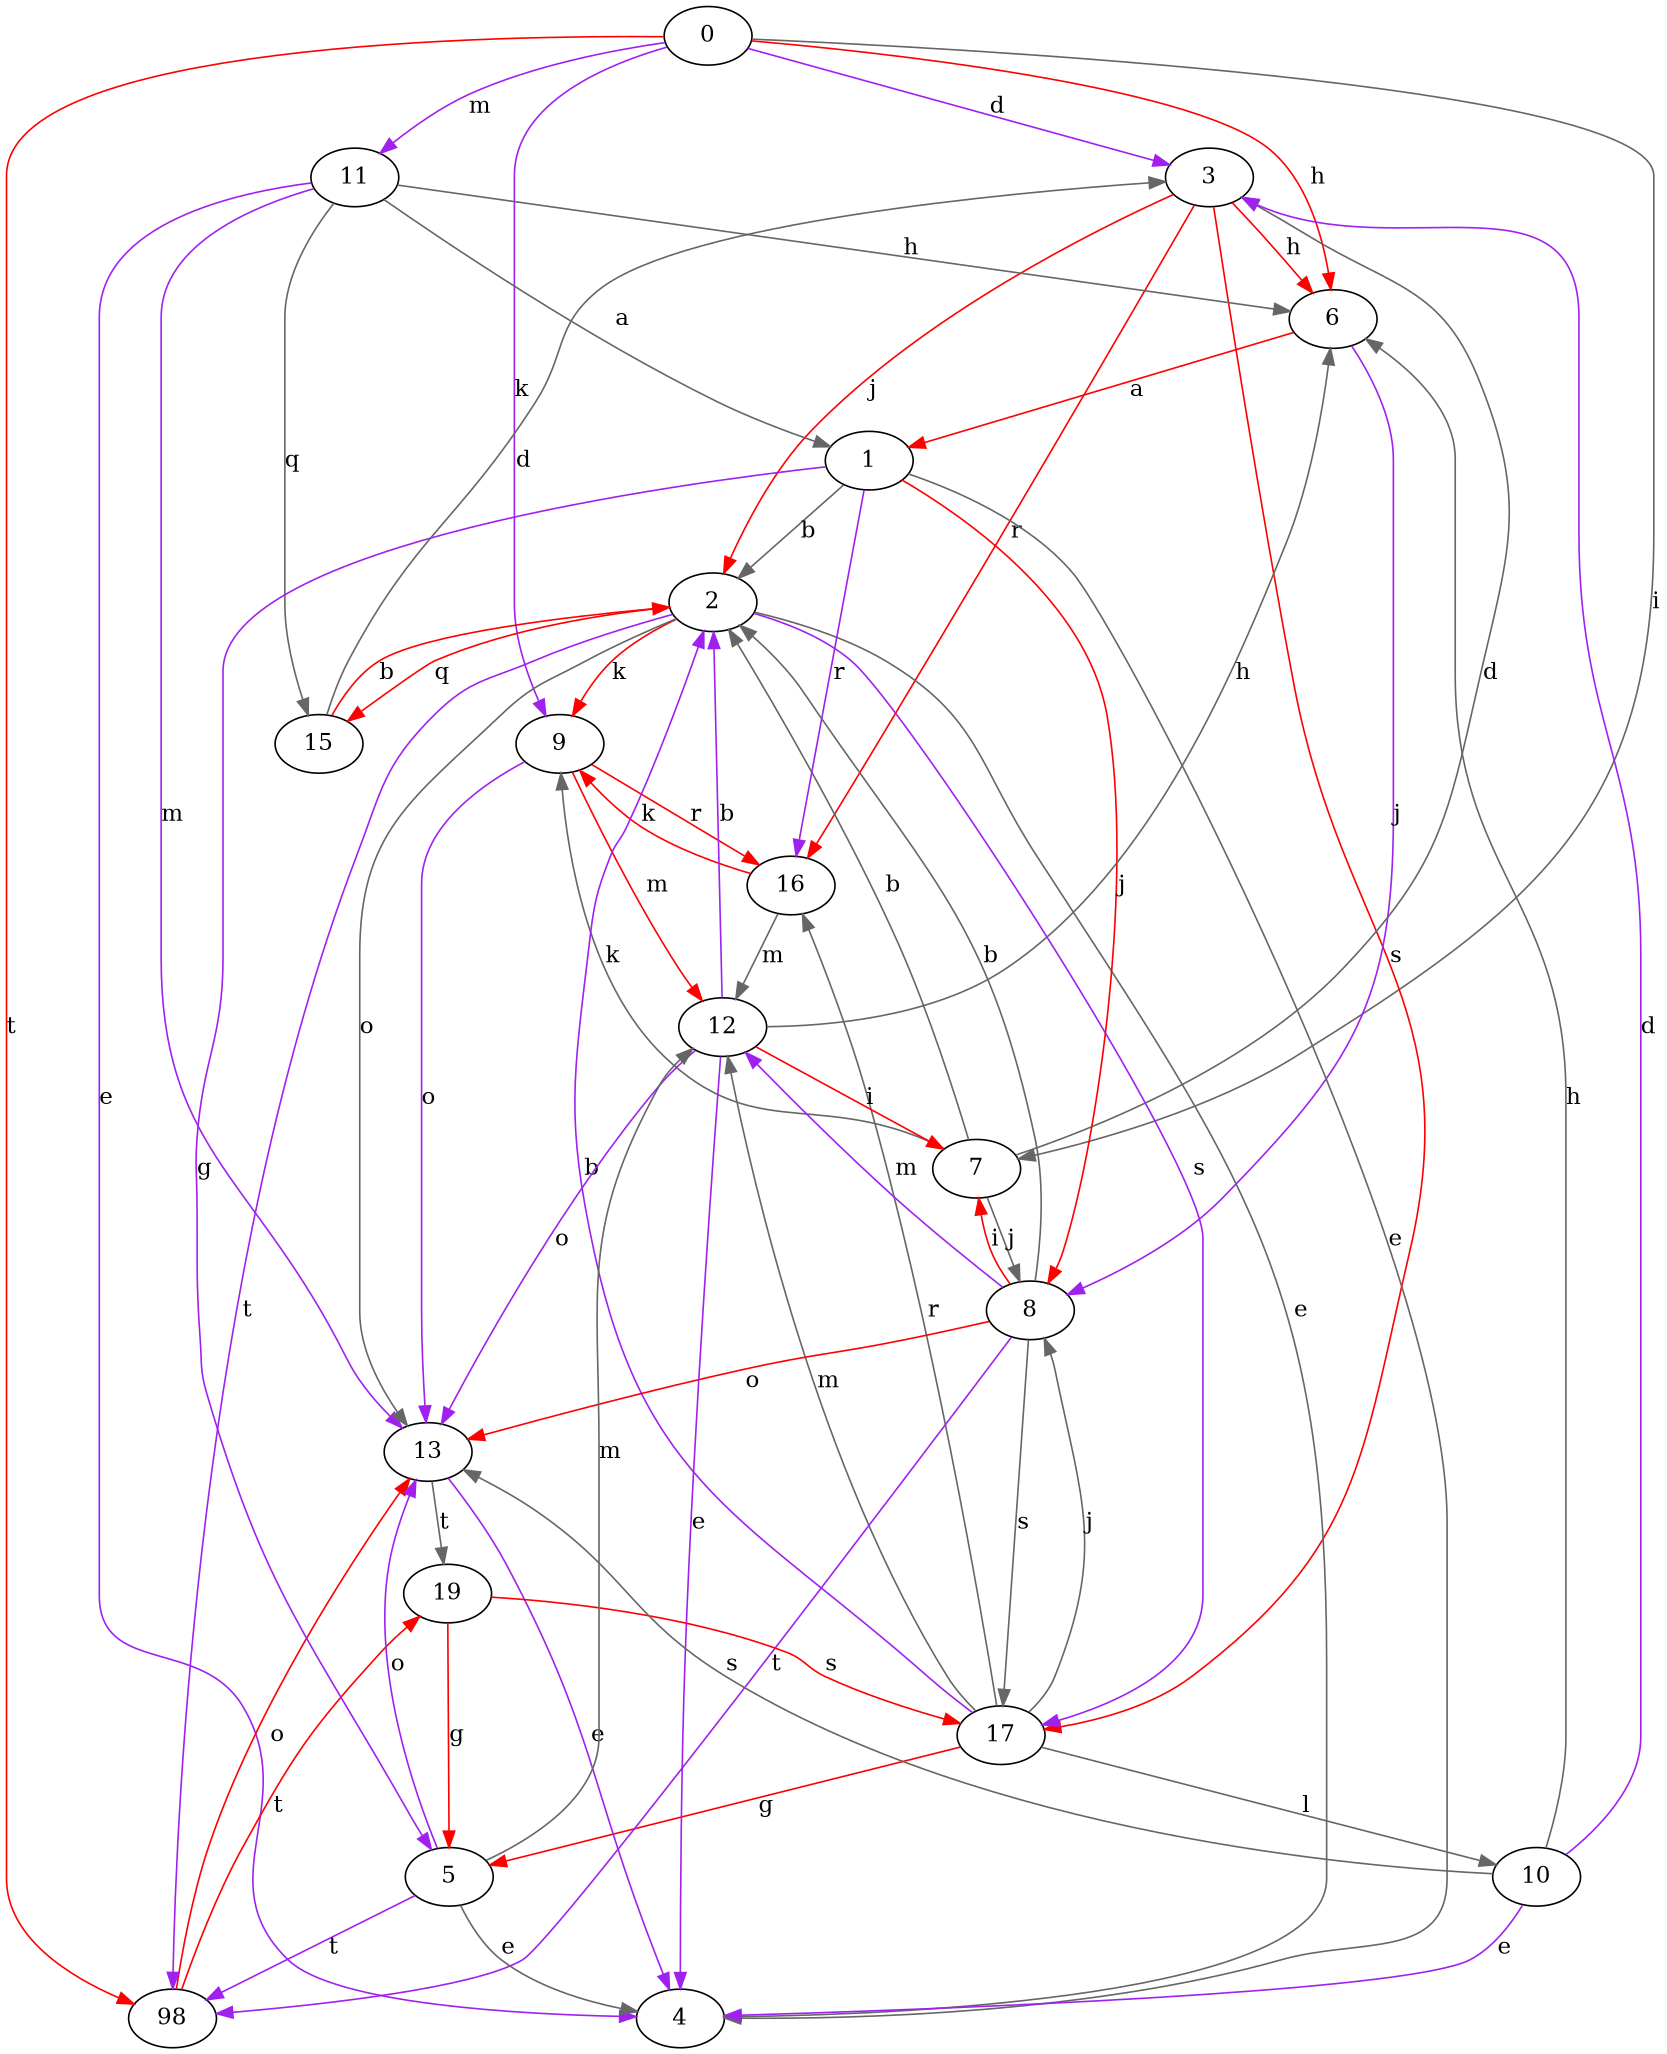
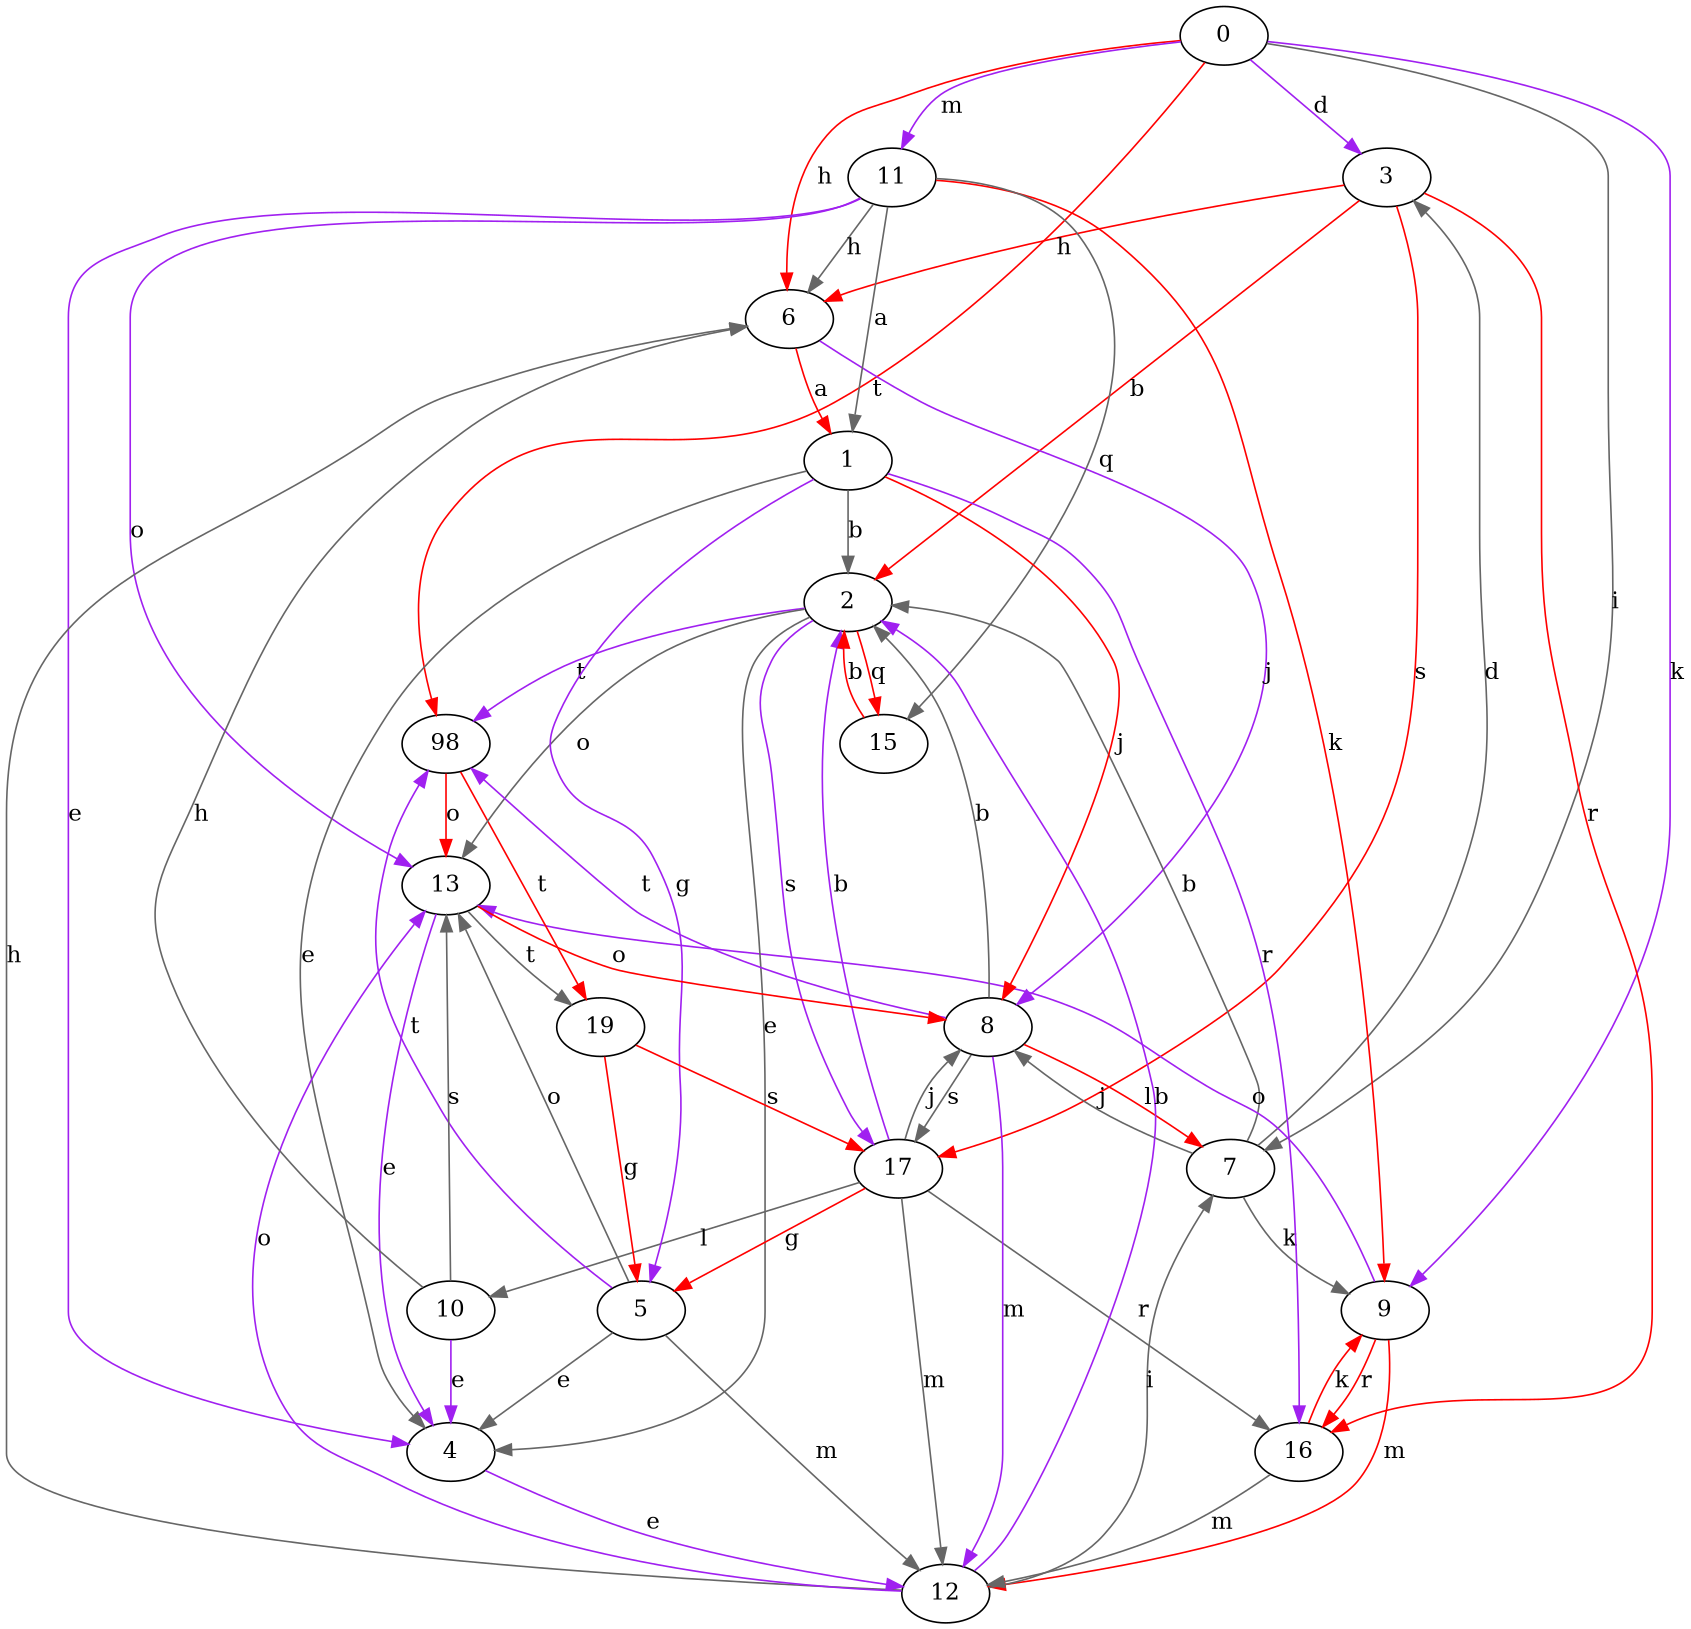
(623, 276) -> none
(873, 390) -> (1138, 390)
(617, 657) -> (1297, 635)
(173, 815) -> (138, 531)
(1639, 907) -> none
(842, 1094) -> (1146, 1436)
(995, 1240) -> (1148, 1098)
(735, 1371) -> (697, 984)
(691, 1514) -> (681, 1545)
(389, 1674) -> (547, 1106)
